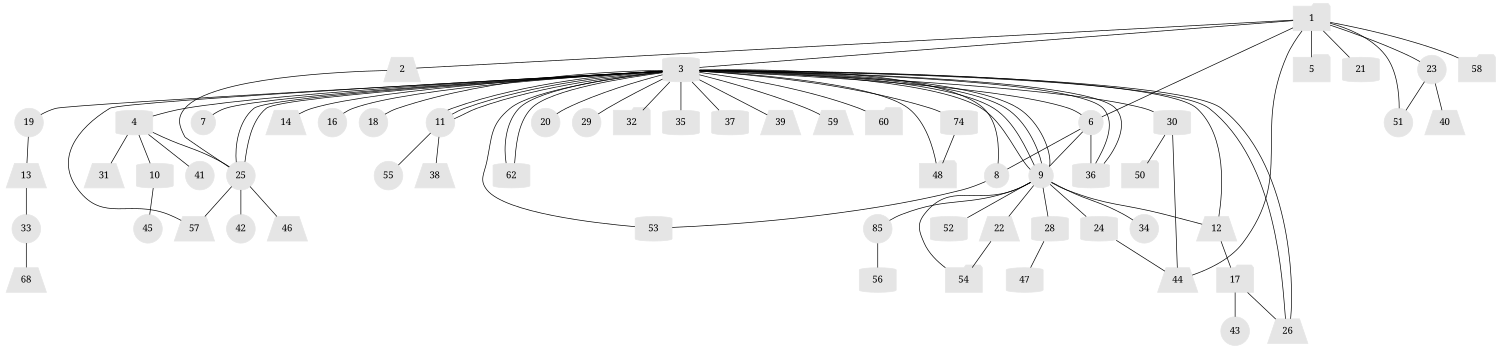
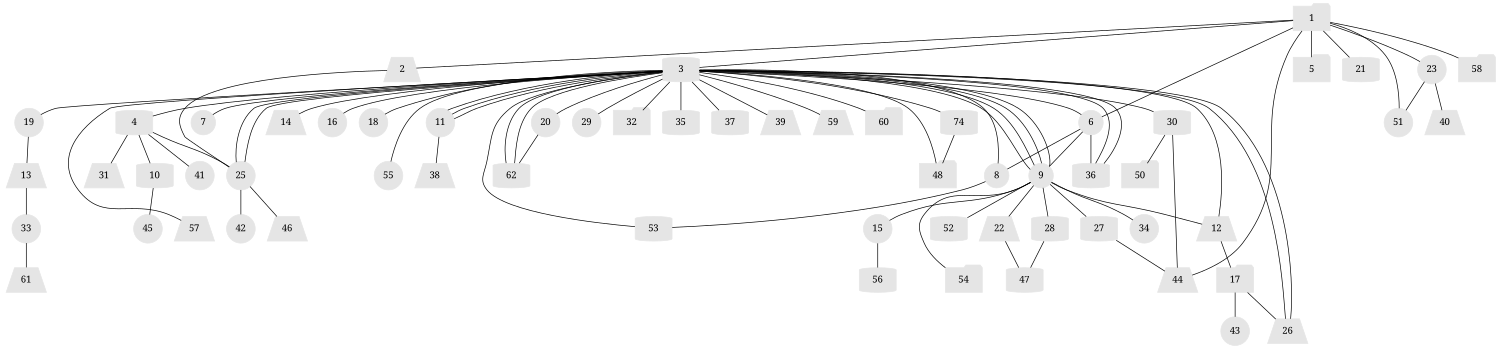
(415, 149) -> (509, 83)
none -> (529, 149)
(218, 201) -> none
(878, 229) -> (878, 229)
(1099, 229) -> (1099, 229)
(982, 254) -> (1012, 254)
(26, 280) -> (26, 280)
